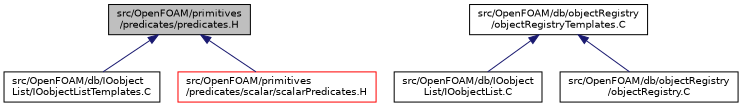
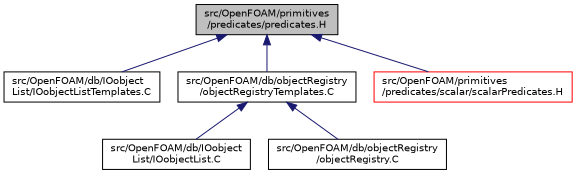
none -> (267, 58)
